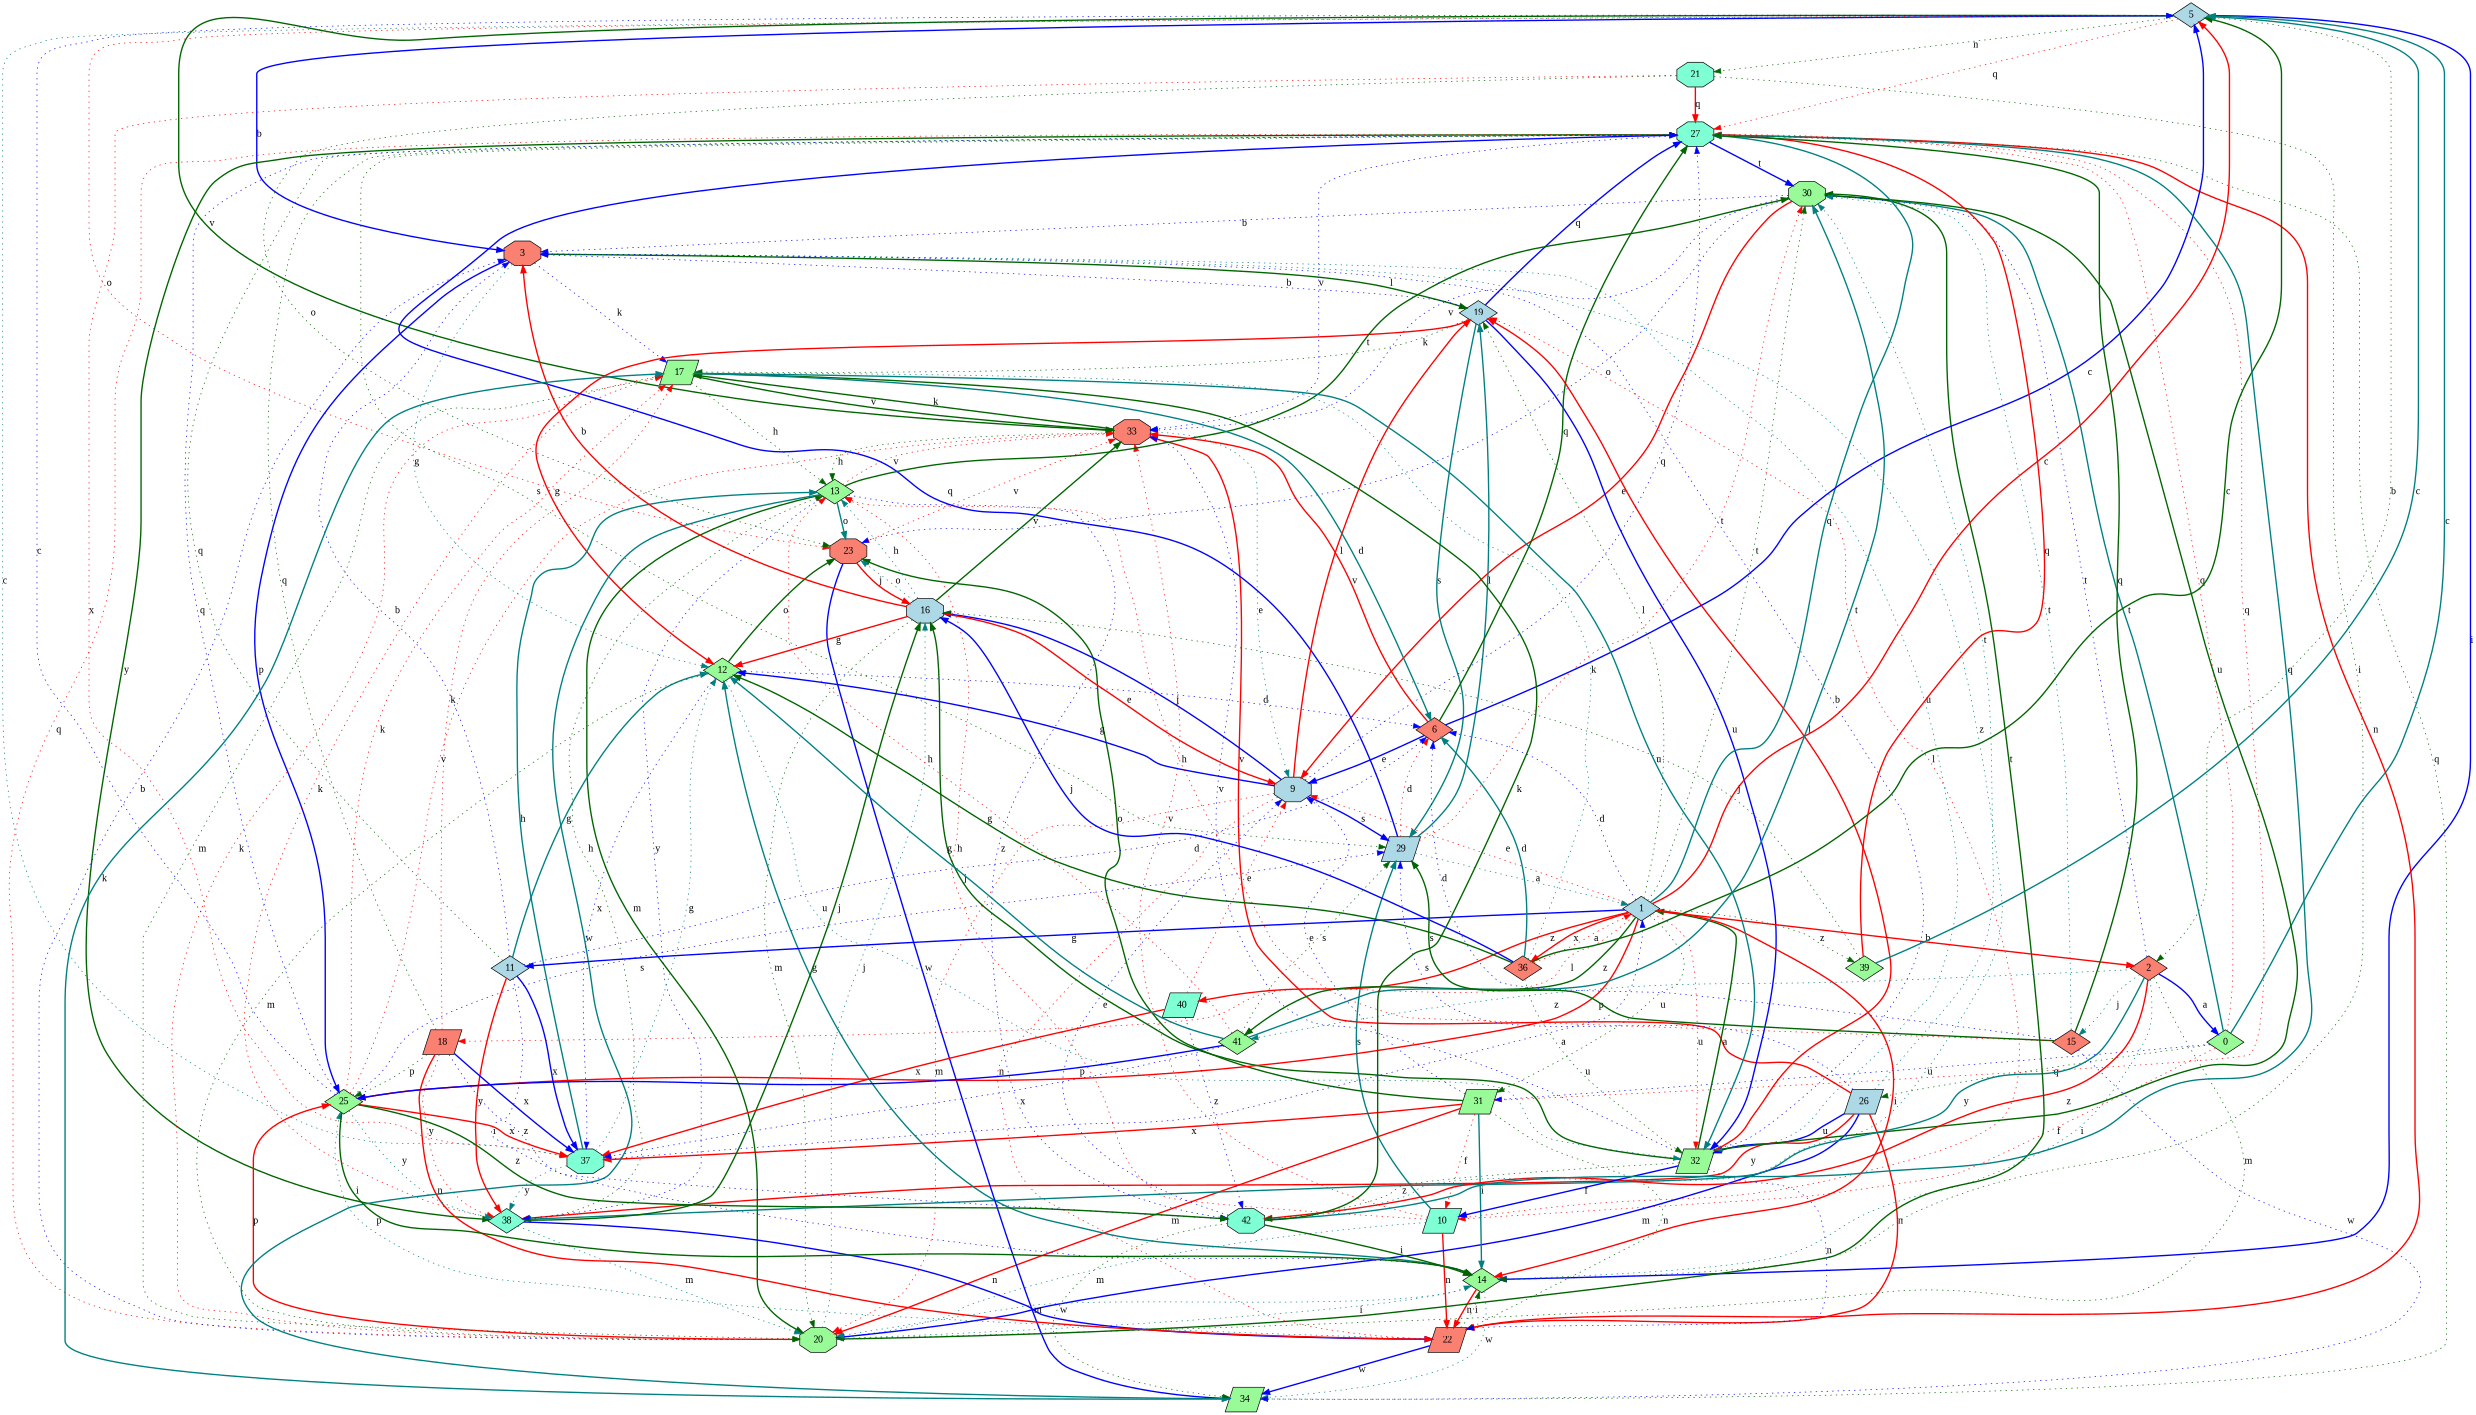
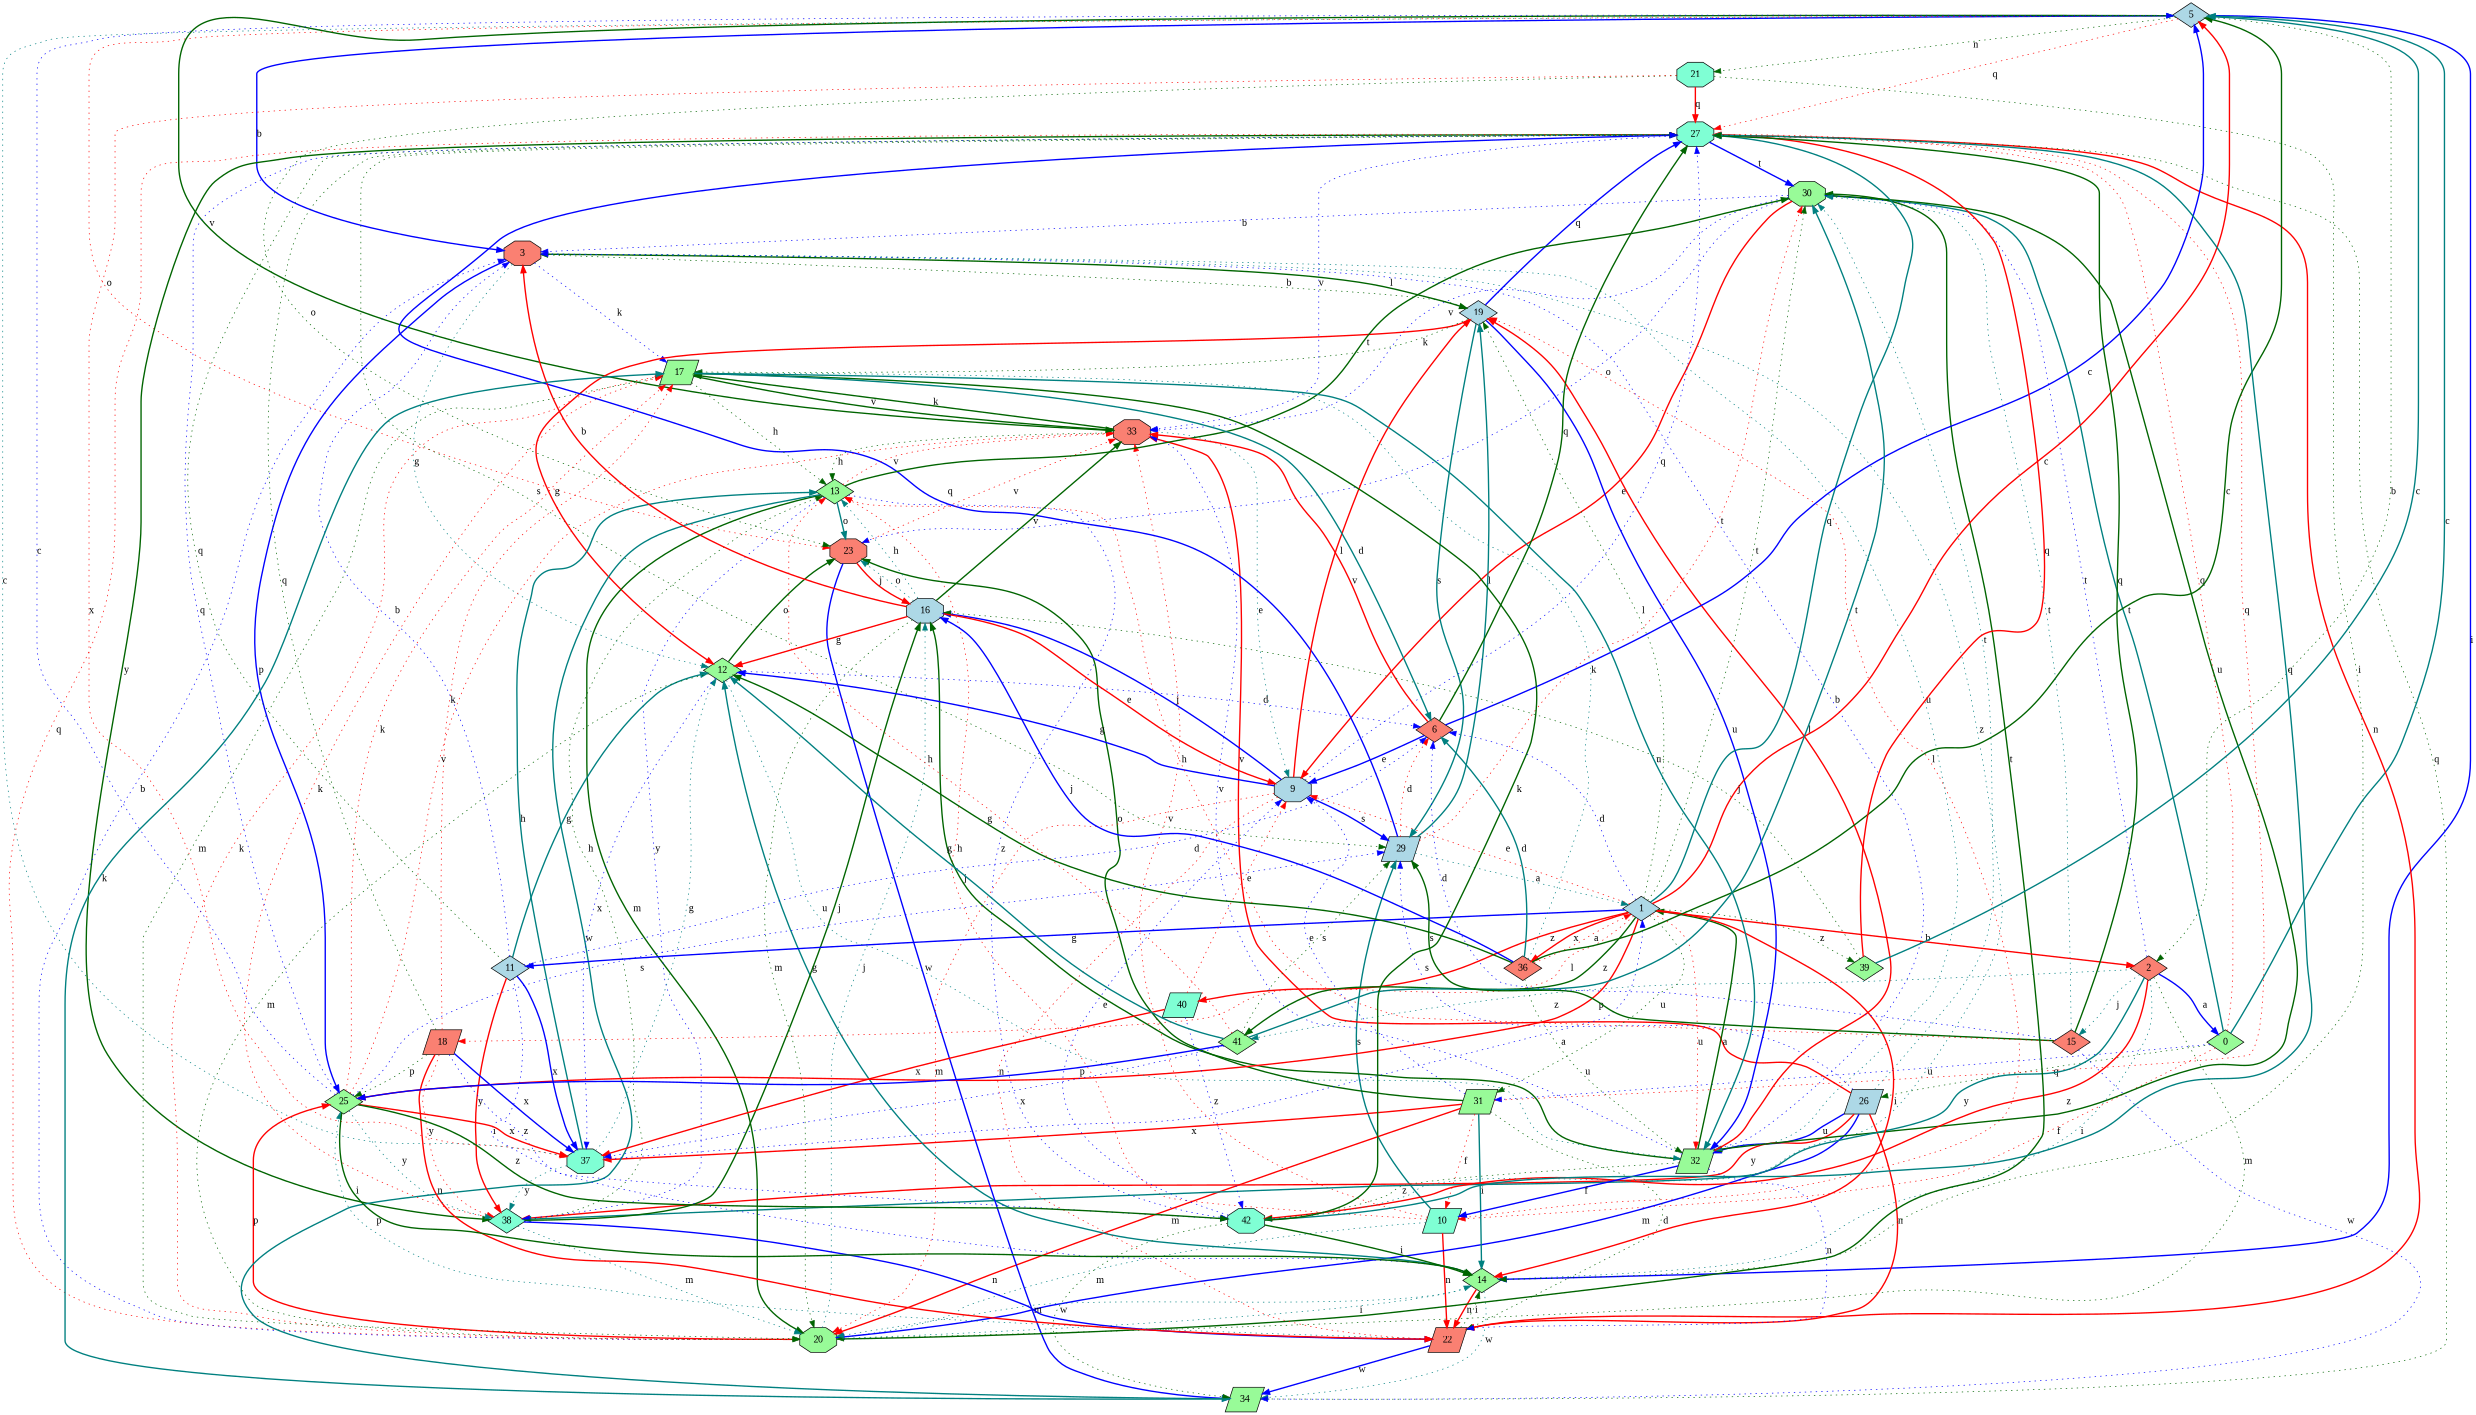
(1008, 273) -> (1008, 273)
(1666, 1221) -> (1666, 1221)
